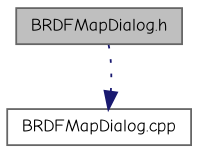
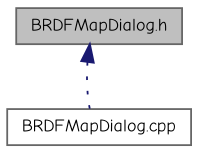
(111, 68) -> (87, 86)
